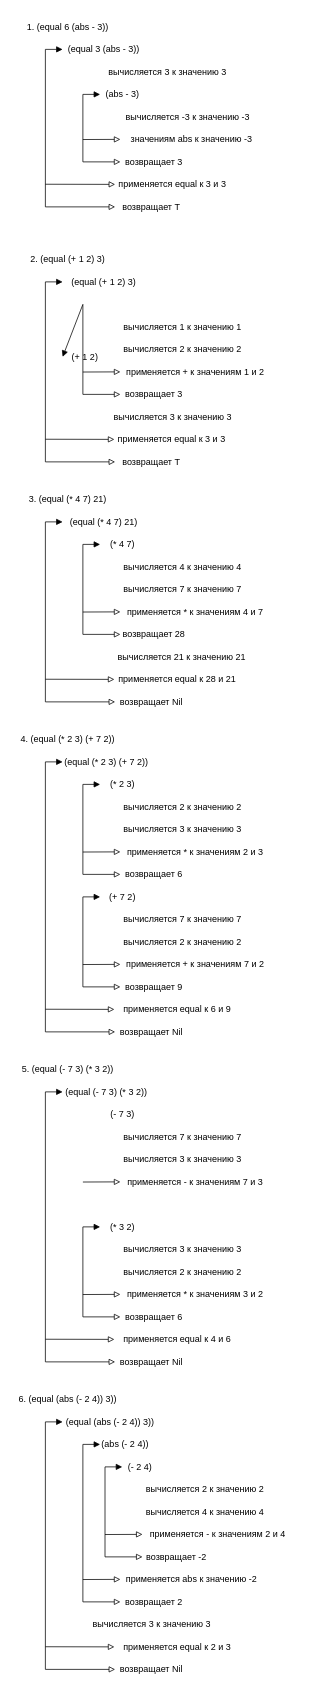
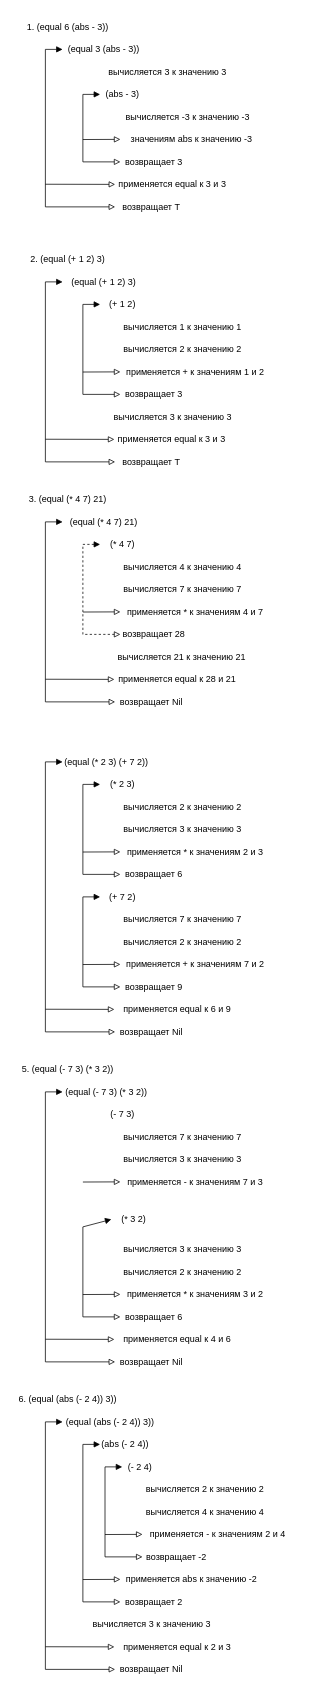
(85, 357) -> (123, 304)
(83, 599) -> (83, 599)
(68, 739) -> none
(123, 1227) -> (134, 1219)
